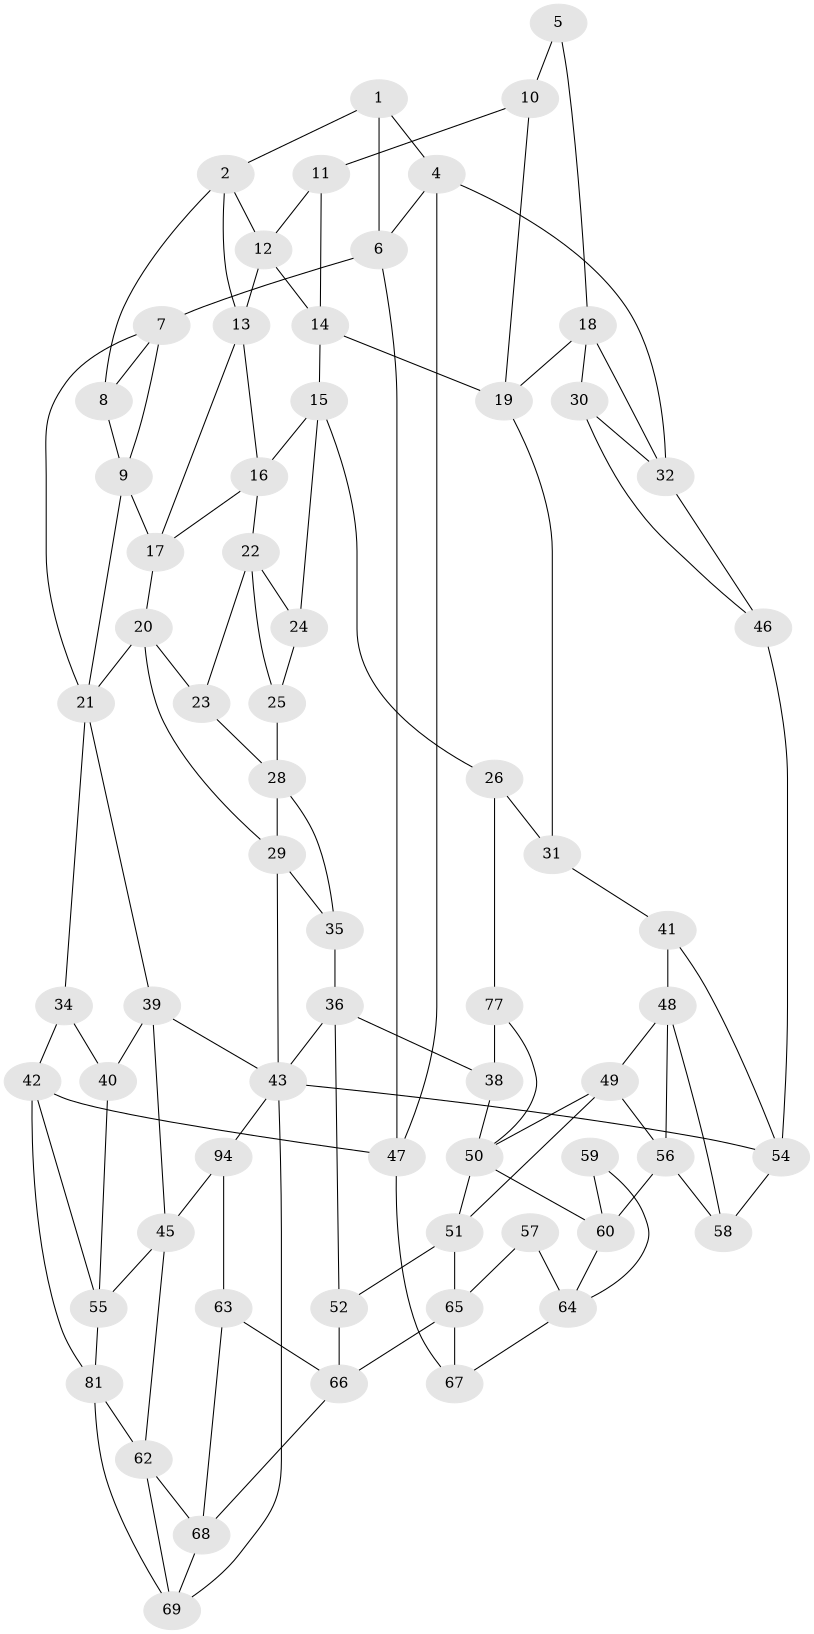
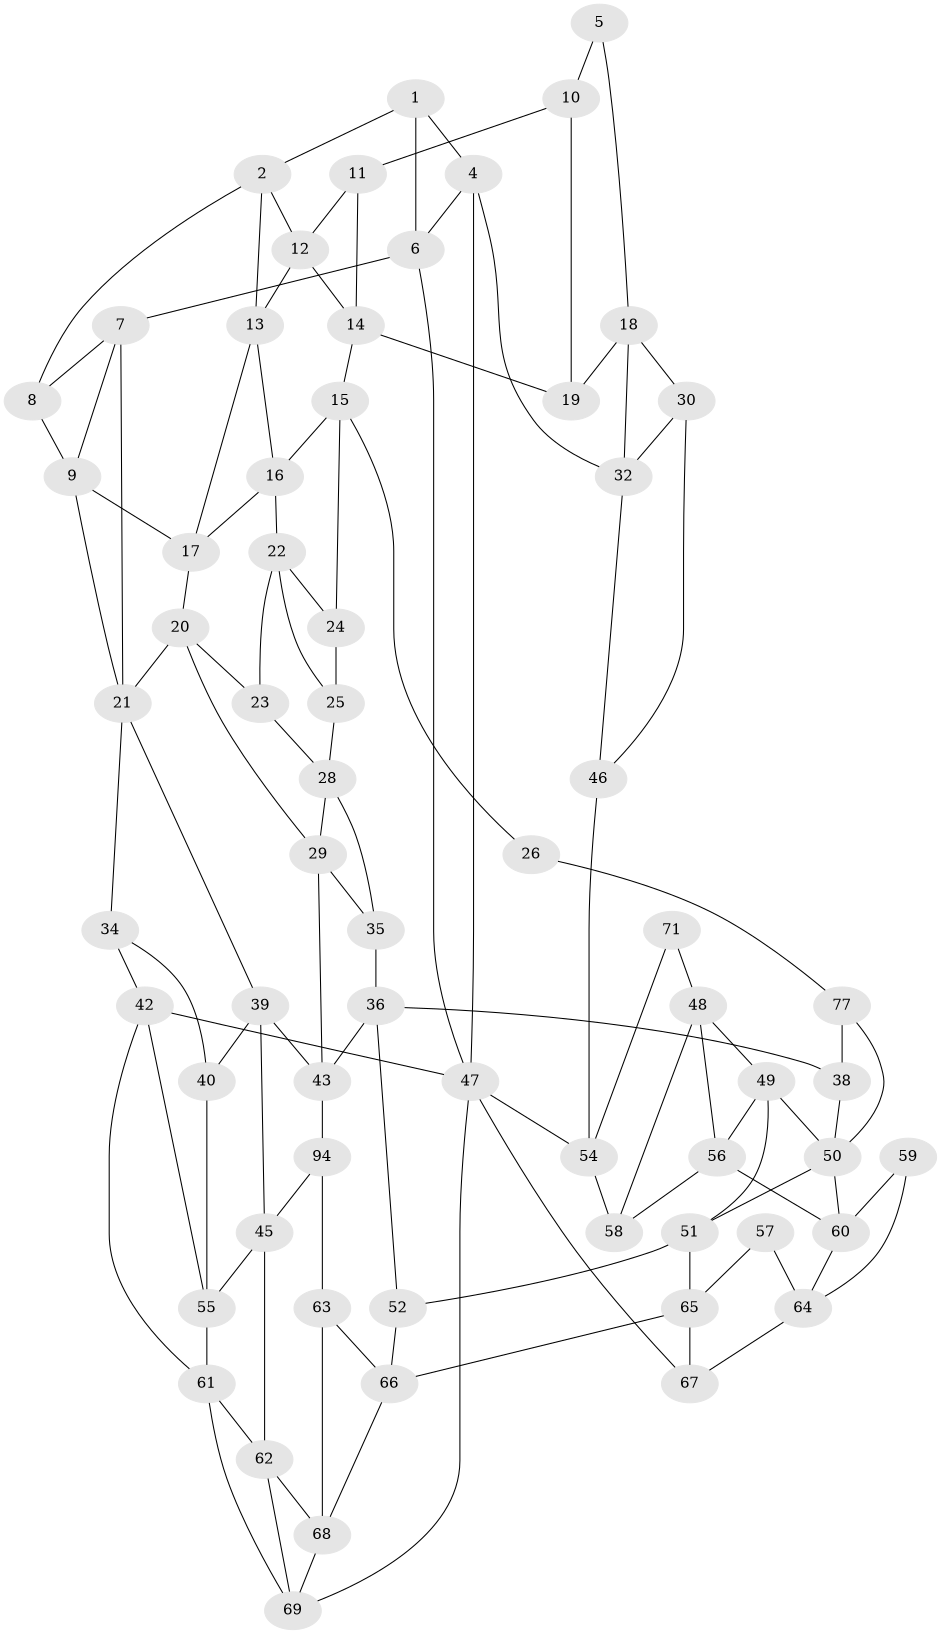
(552, 855) -> none
(668, 930) -> (672, 930)
(509, 1109) -> (530, 1119)
(281, 1365) -> (460, 1386)
(94, 1384) -> (207, 1384)
